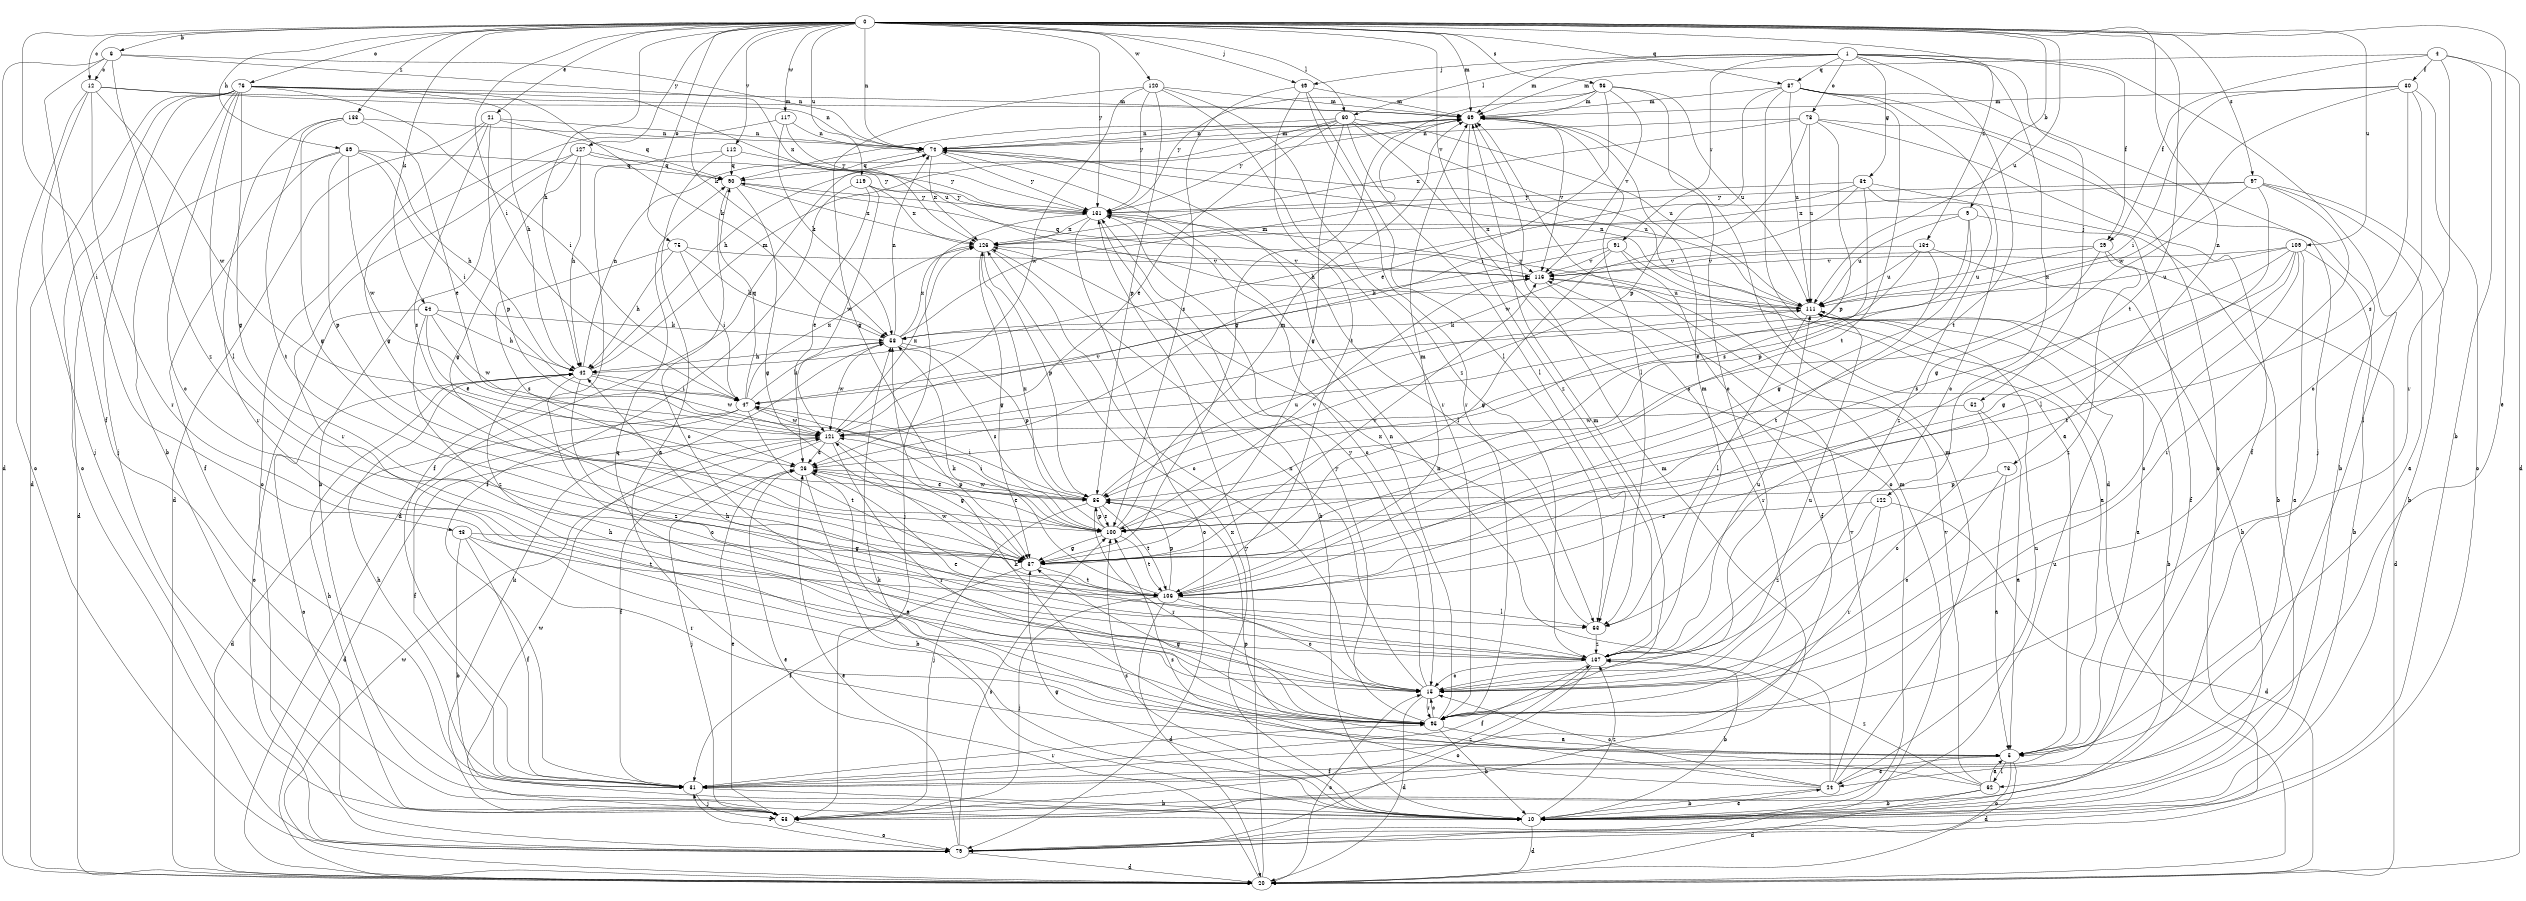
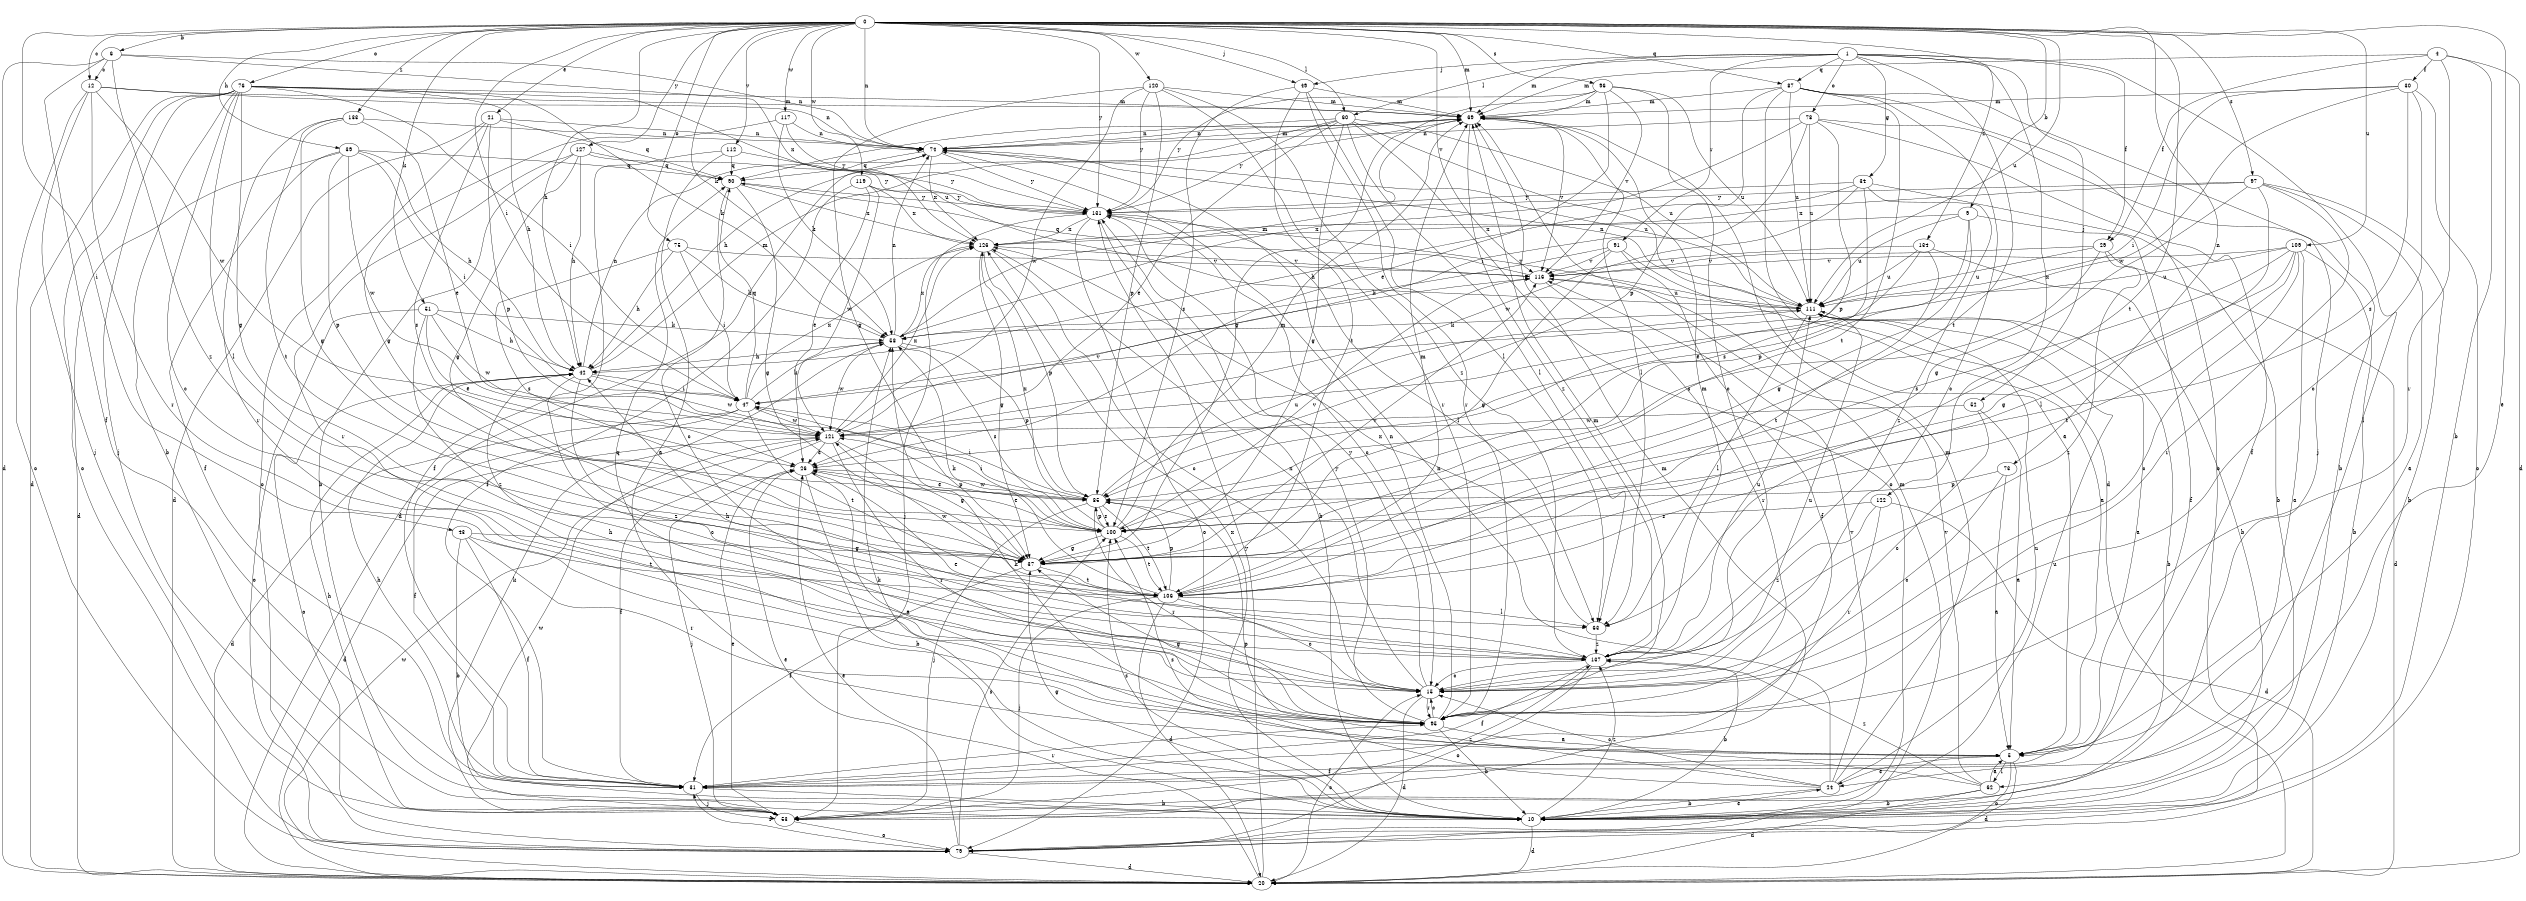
(814, 102) -> (814, 102)
(1398, 178) -> (1377, 221)
(428, 309) -> (428, 309)
